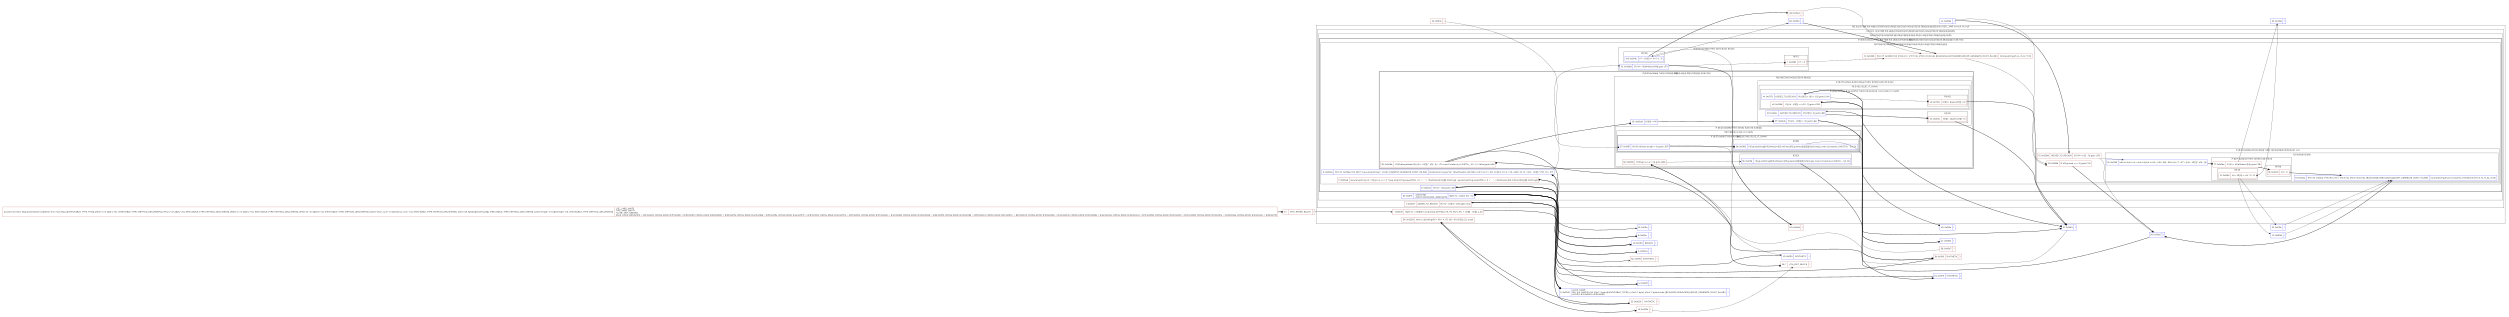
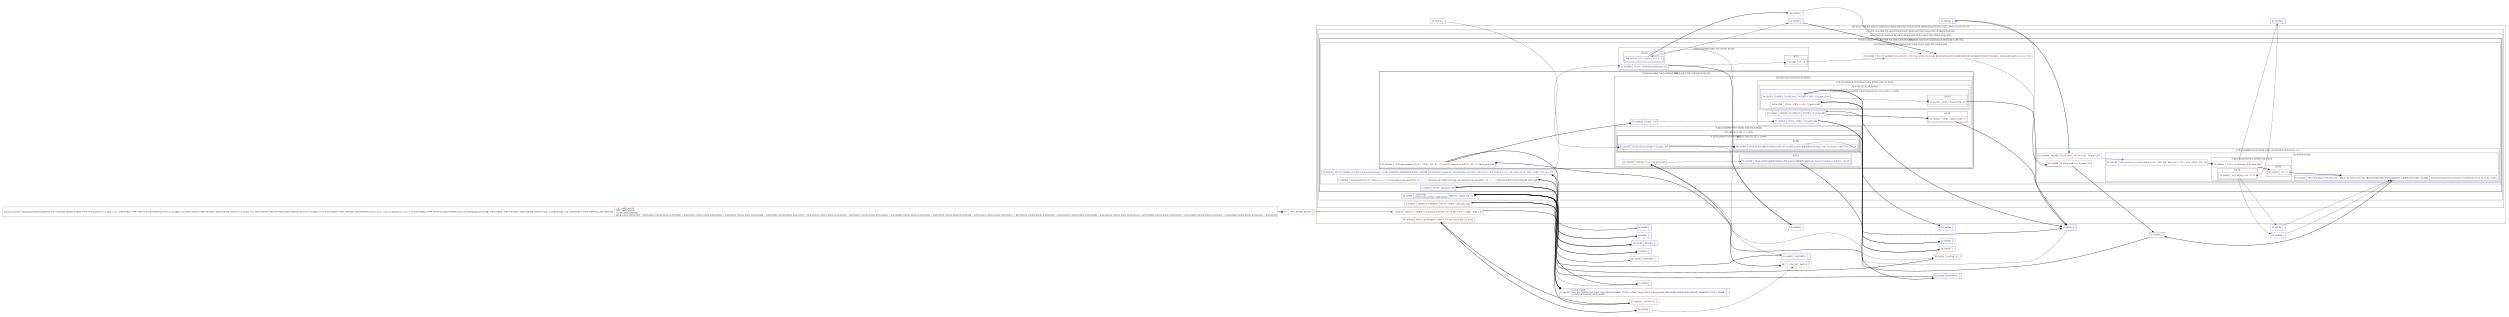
(2035, 64) -> (2035, 75)
(1715, 122) -> (1715, 122)
(2115, 198) -> none
(1862, 207) -> (1862, 206)
